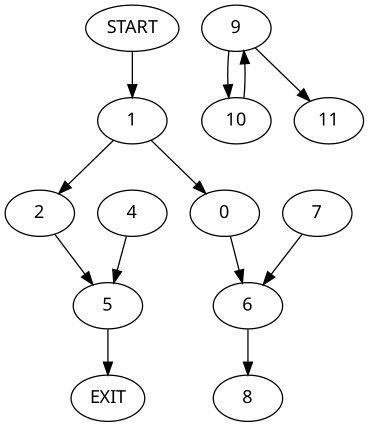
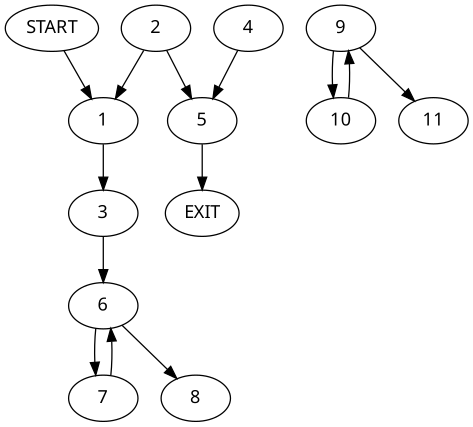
(91, 162) -> (133, 69)
(225, 213) -> (103, 213)
none -> (95, 345)
